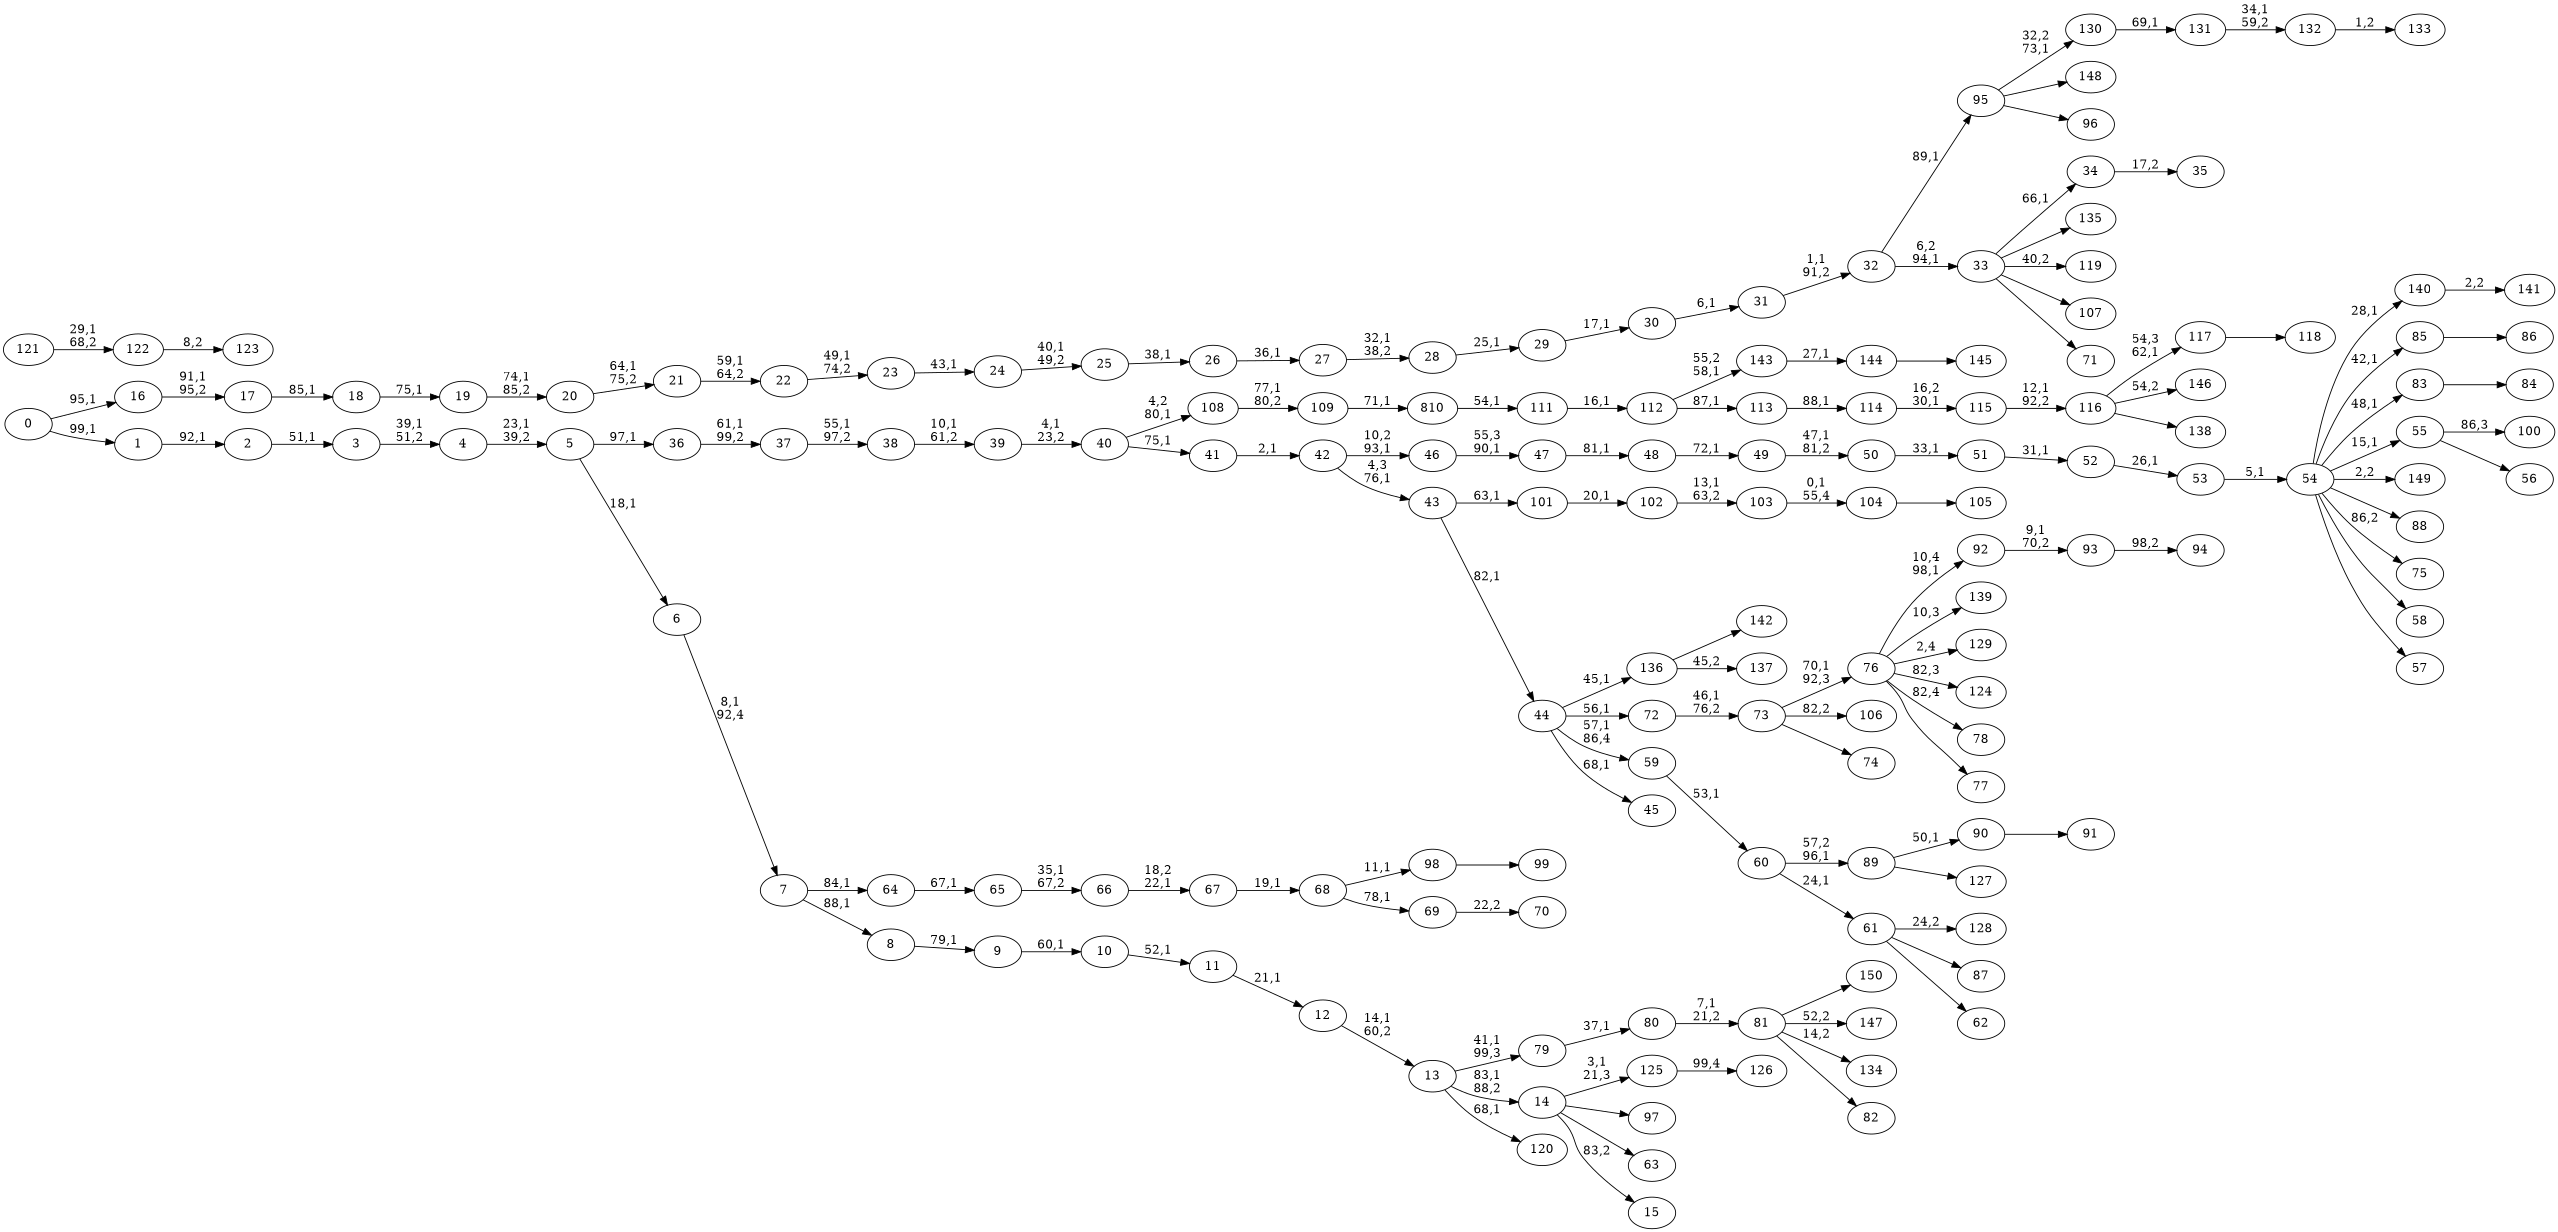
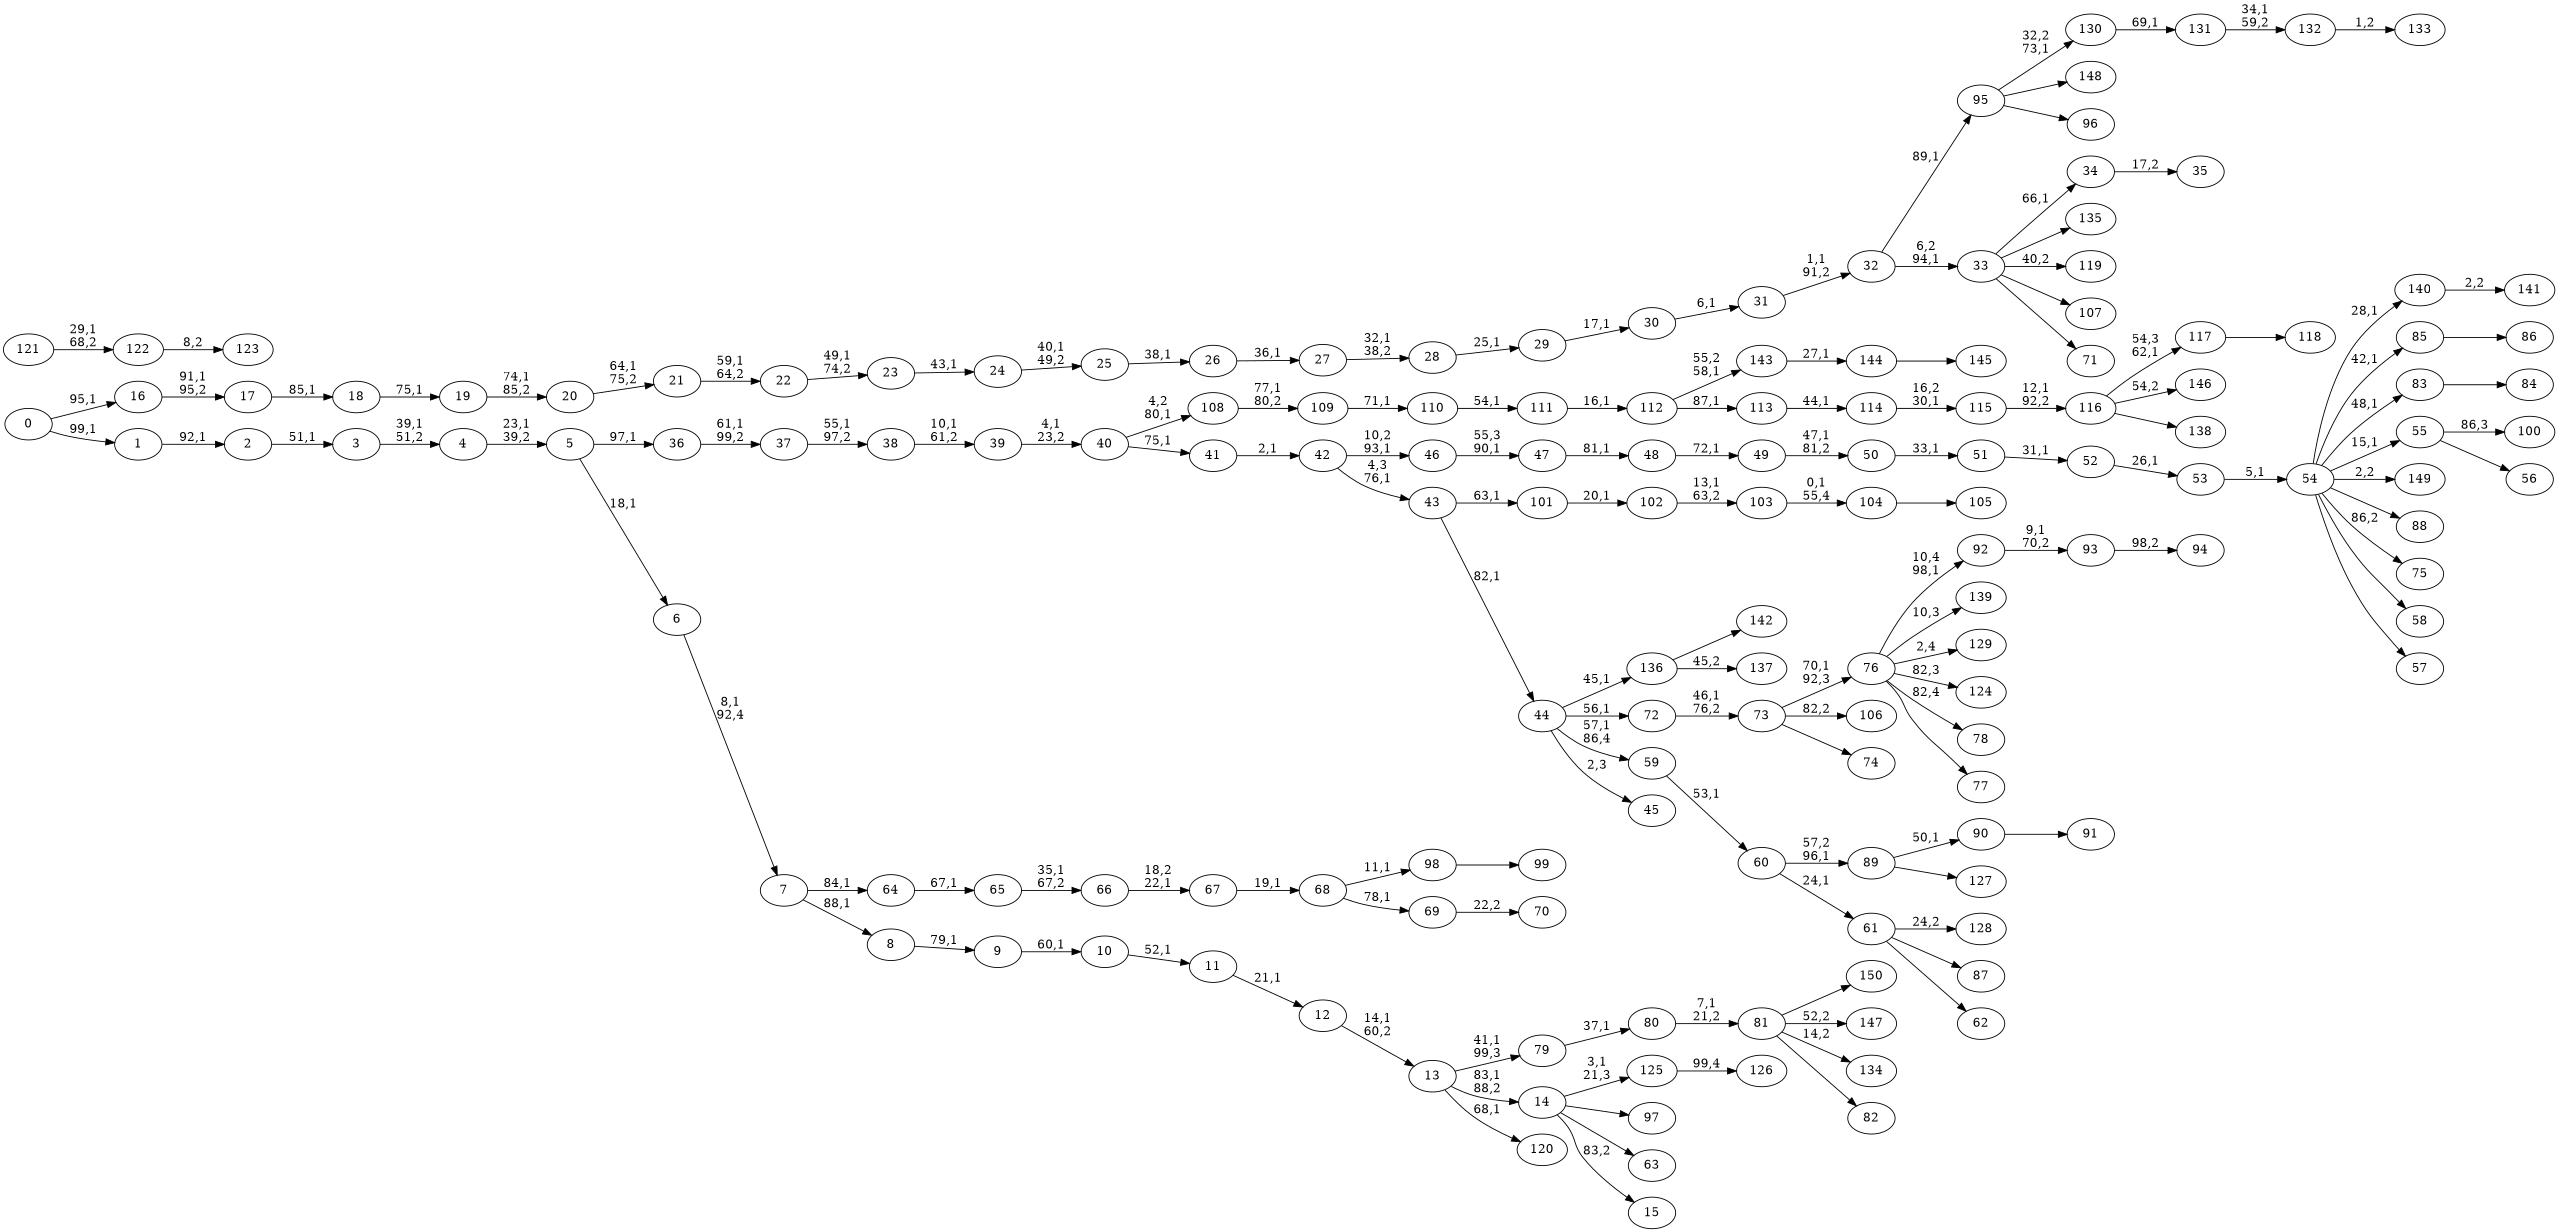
(1817, 402) -> (1817, 402)
(1433, 408) -> (1433, 408)
(1597, 766) -> (1597, 766)
